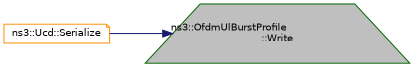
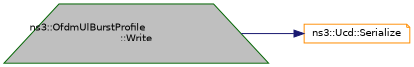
(136, 34) -> (268, 34)
